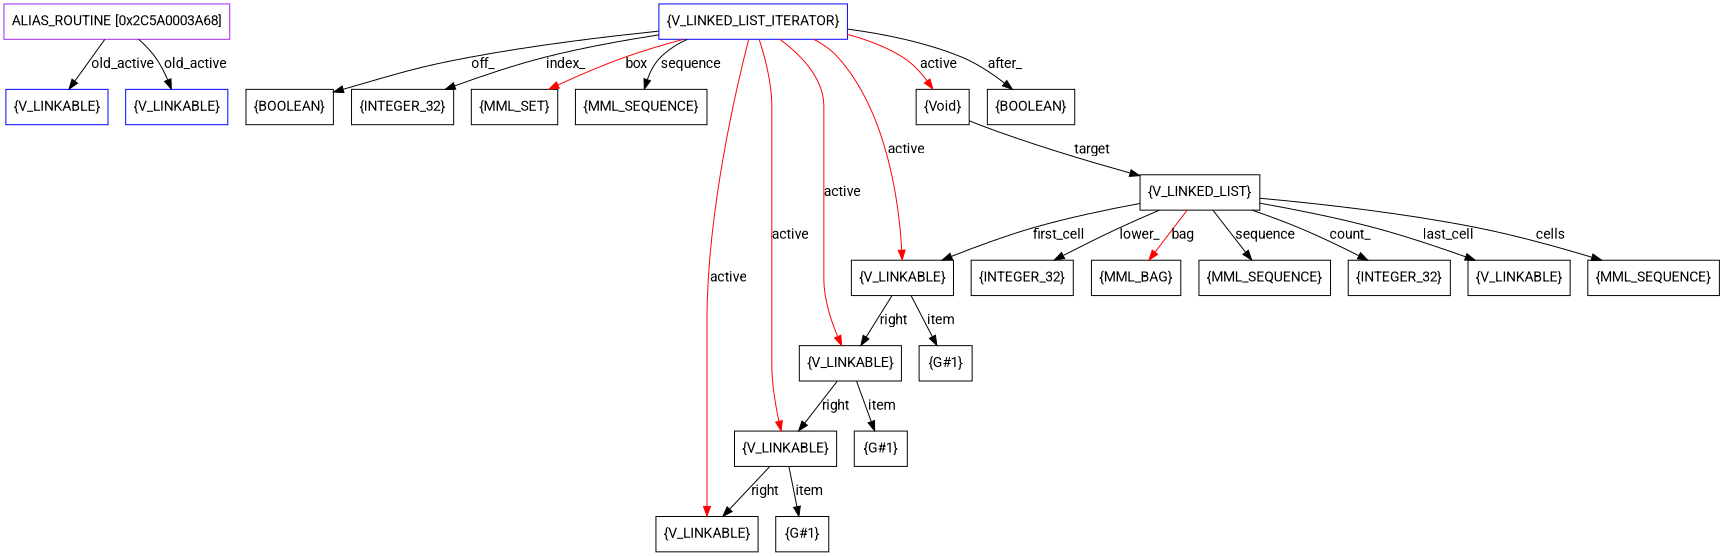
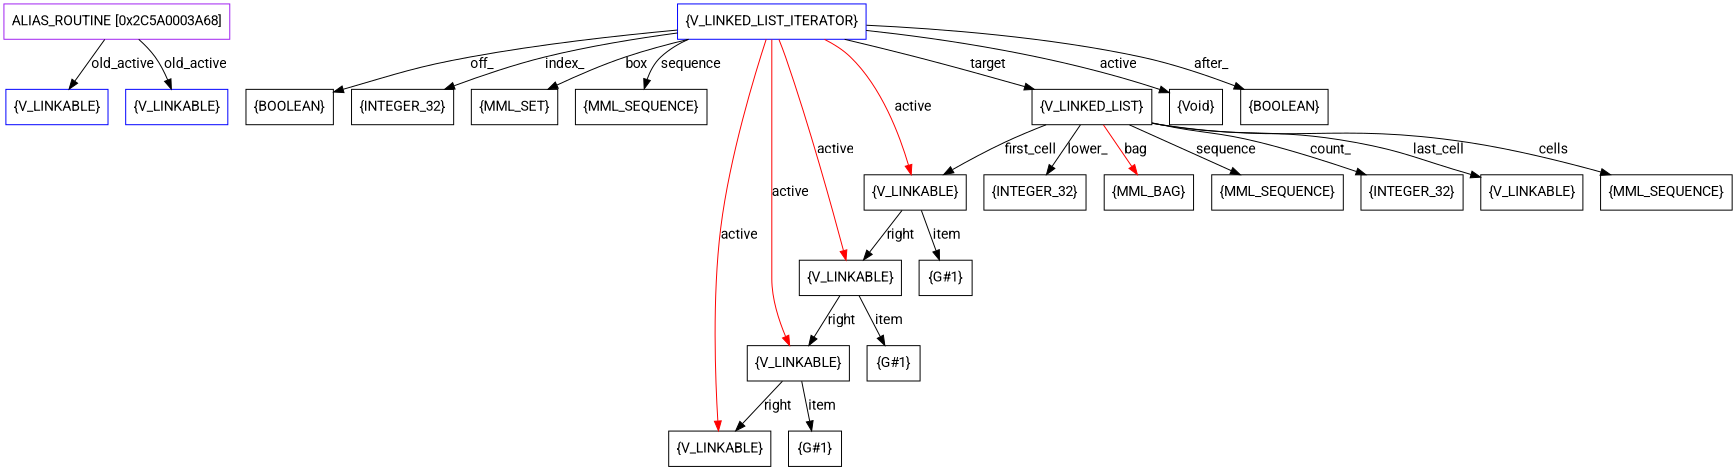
(892, 51) -> (1015, 53)
(620, 59) -> (621, 58)
(1049, 149) -> (935, 62)
